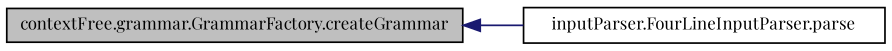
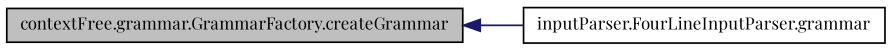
(704, 25) -> (704, 25)
